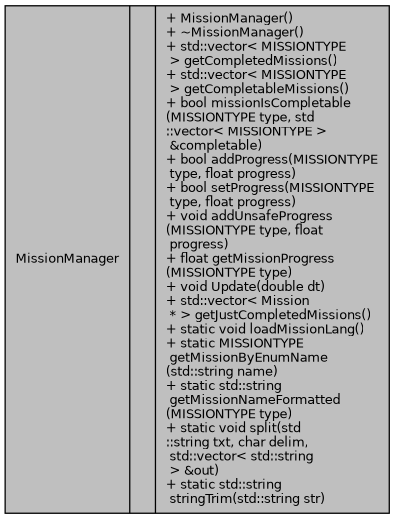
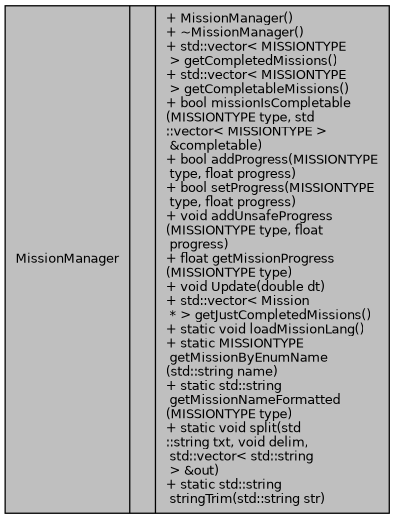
(238, 443) -> (238, 443)
